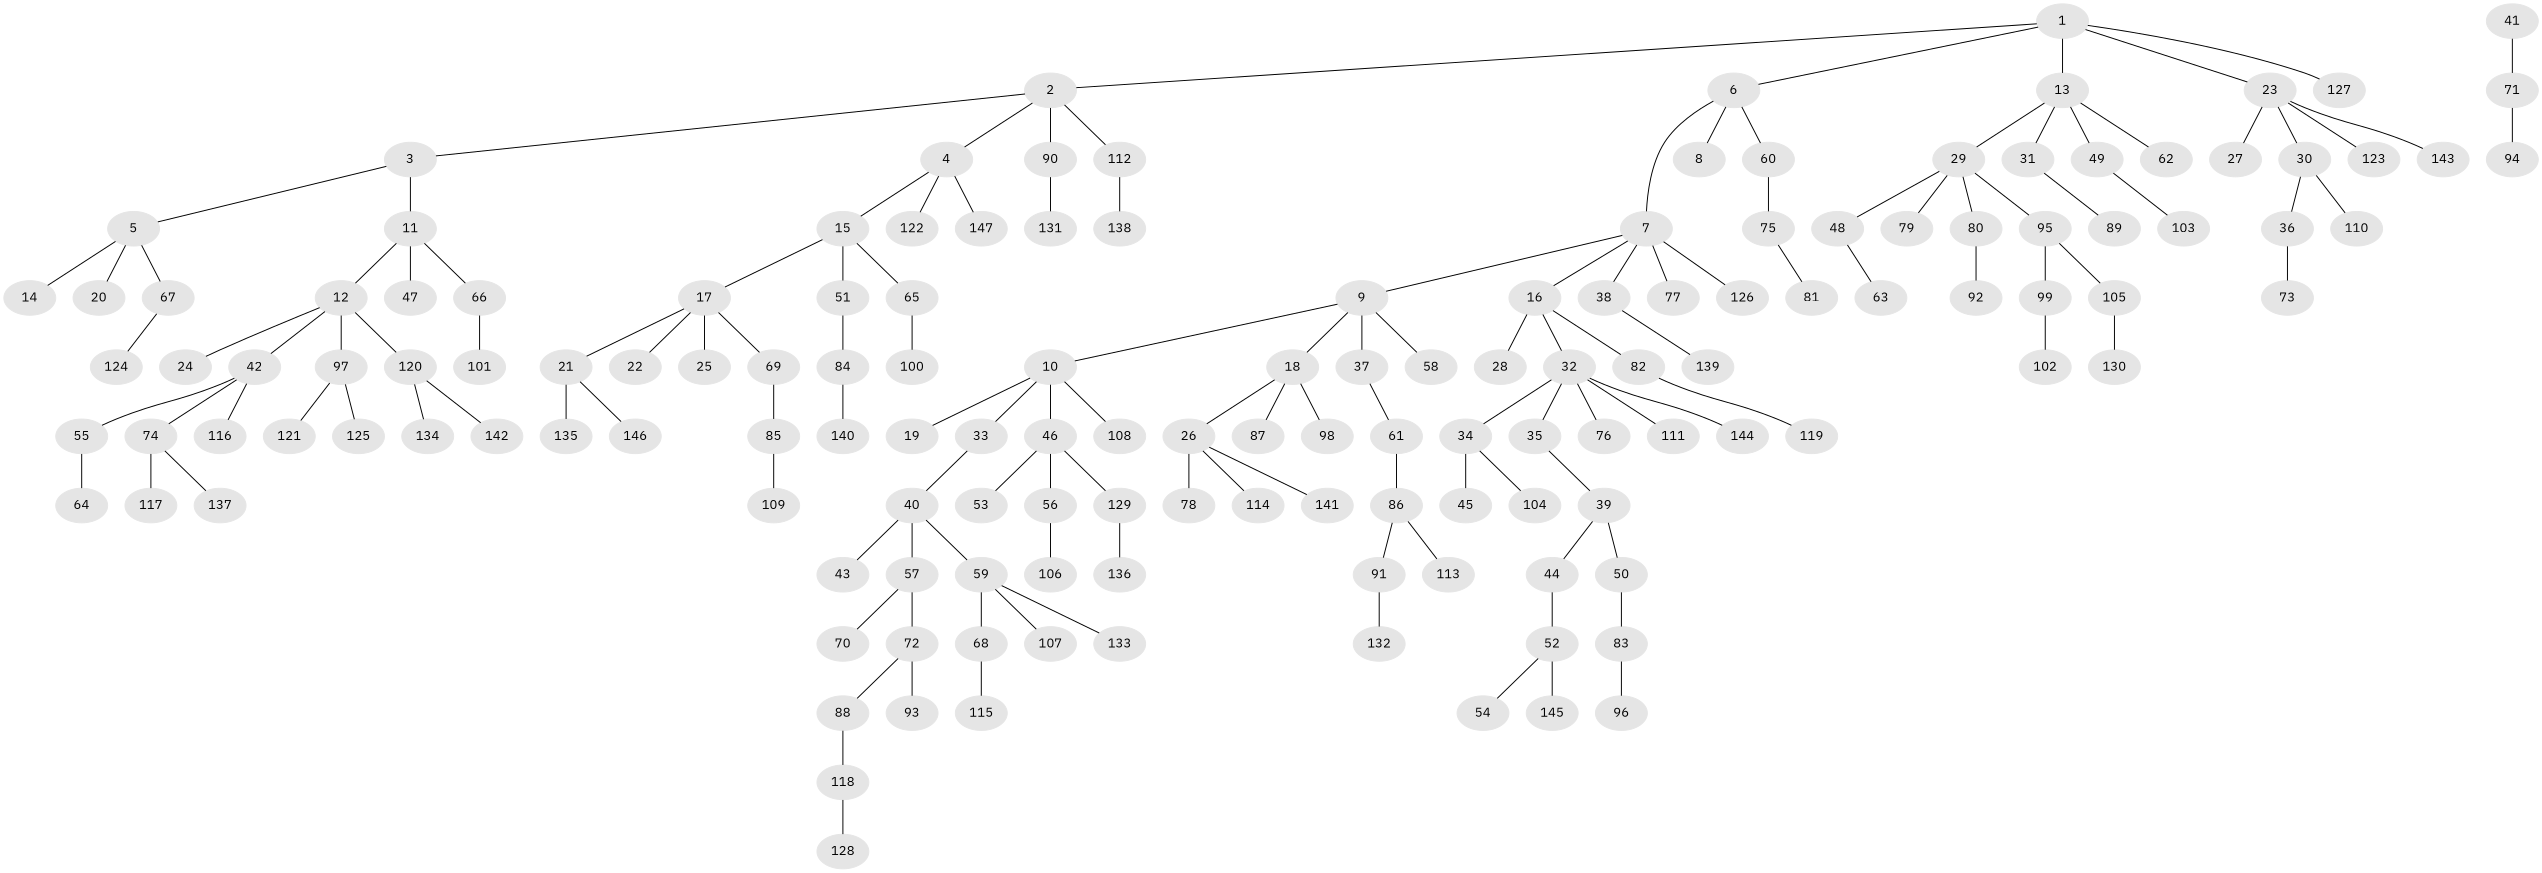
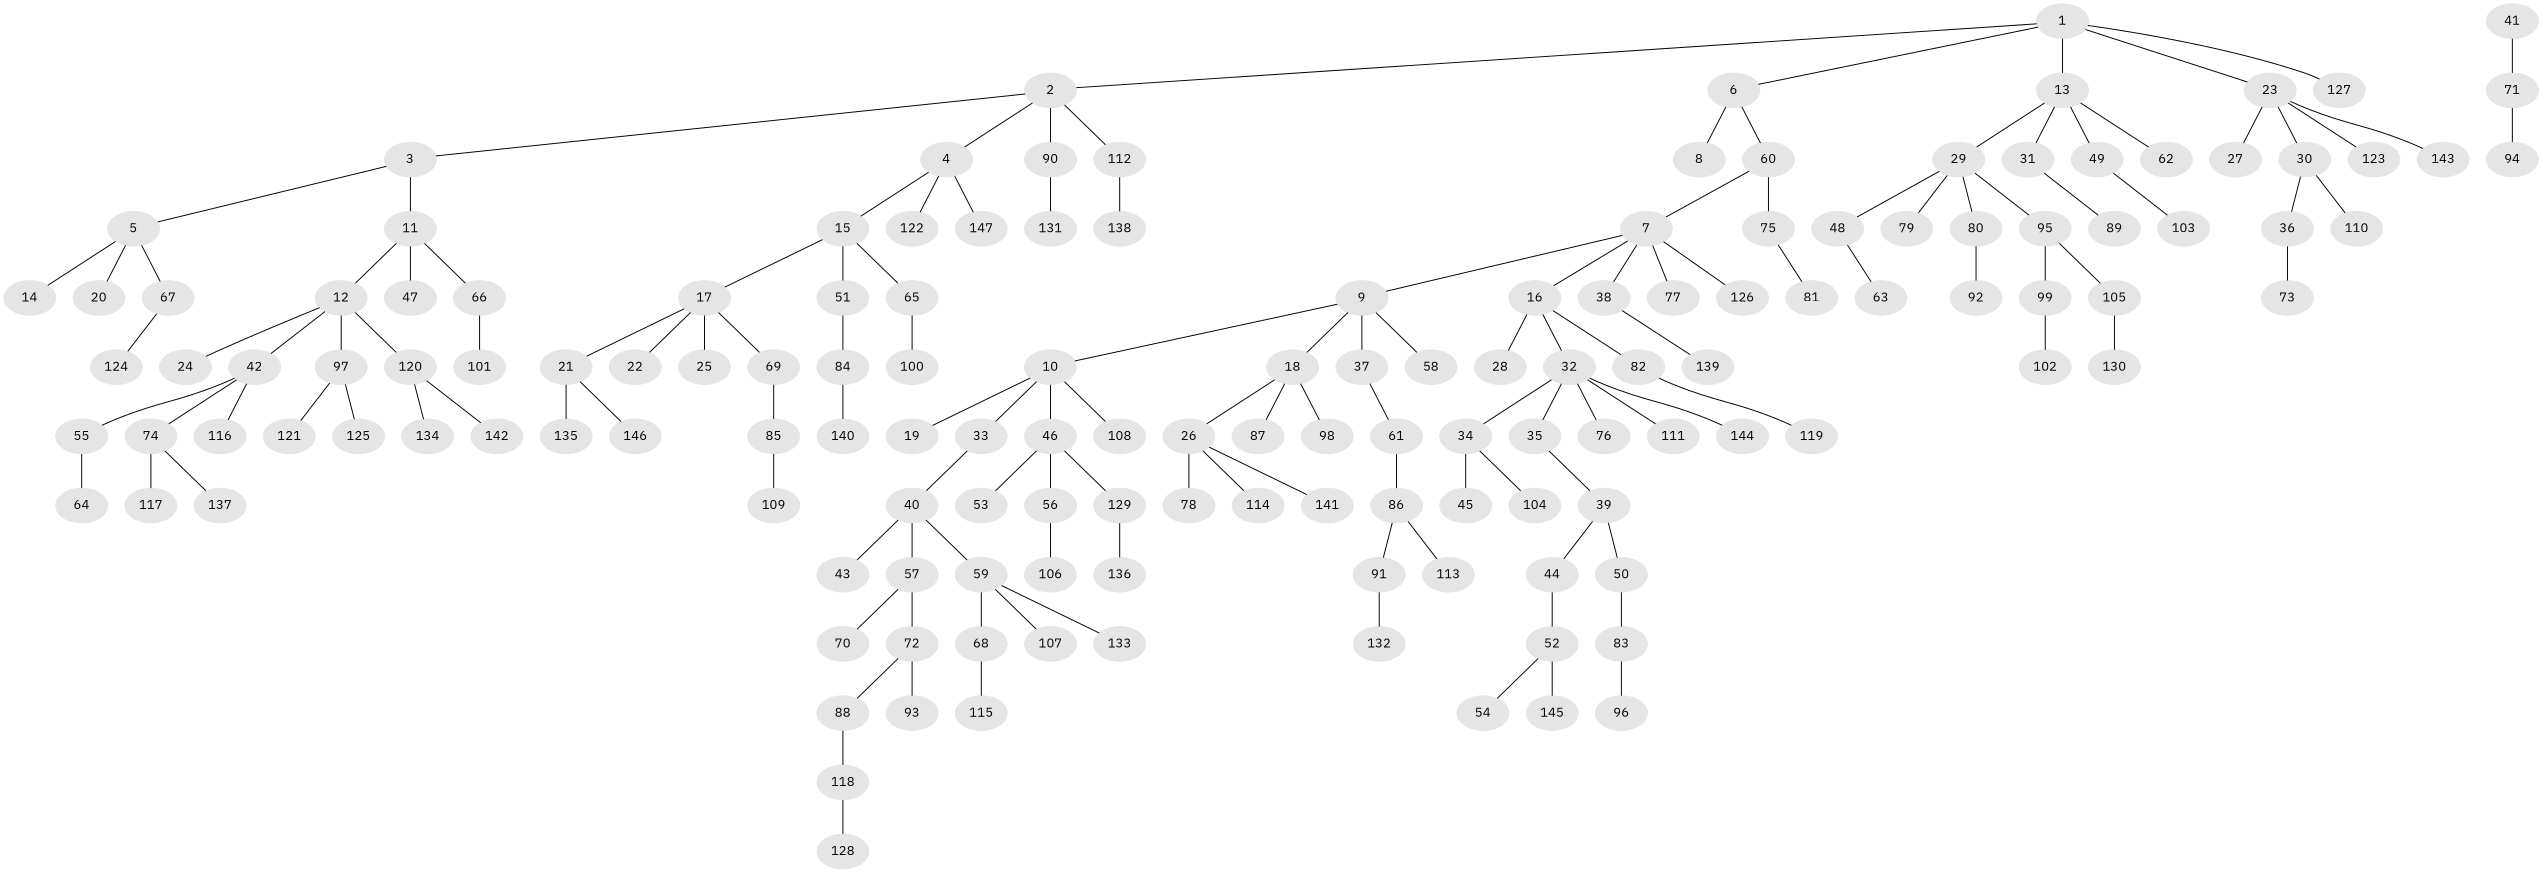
(1663, 146) -> (1708, 194)
